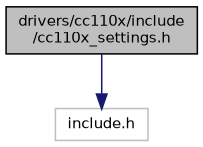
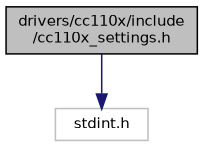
(102, 124) -> (102, 124)
